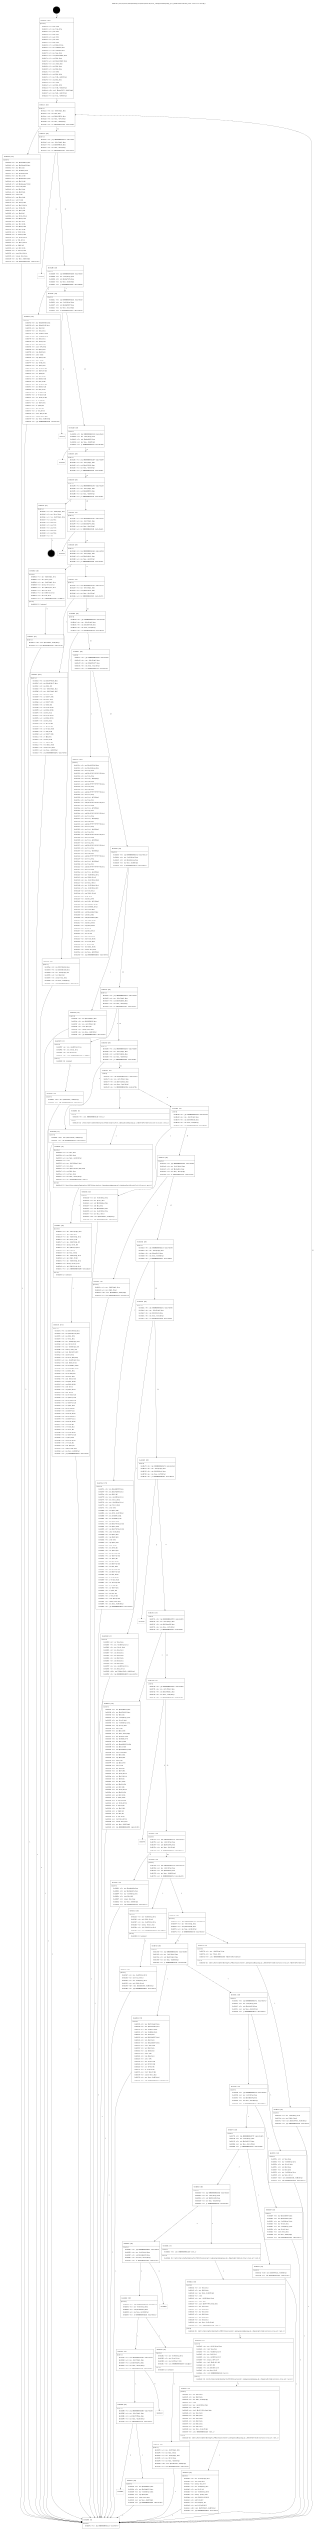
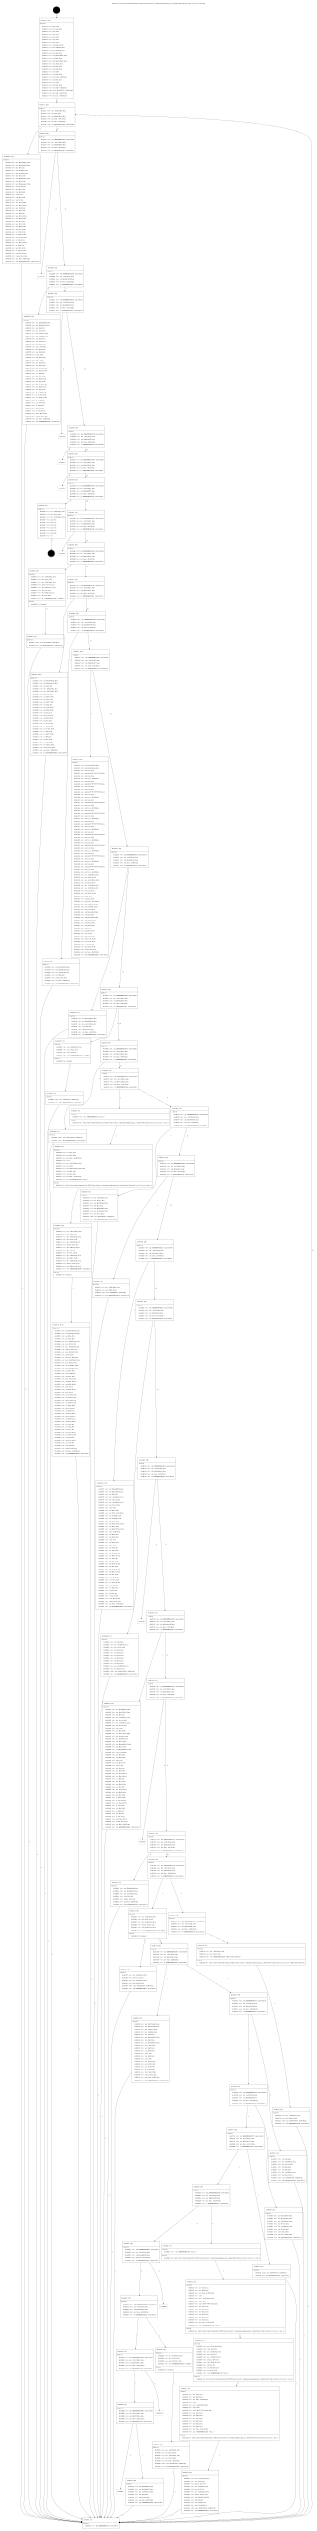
none -> (62, 488)
(178, 1938) -> (160, 1941)
